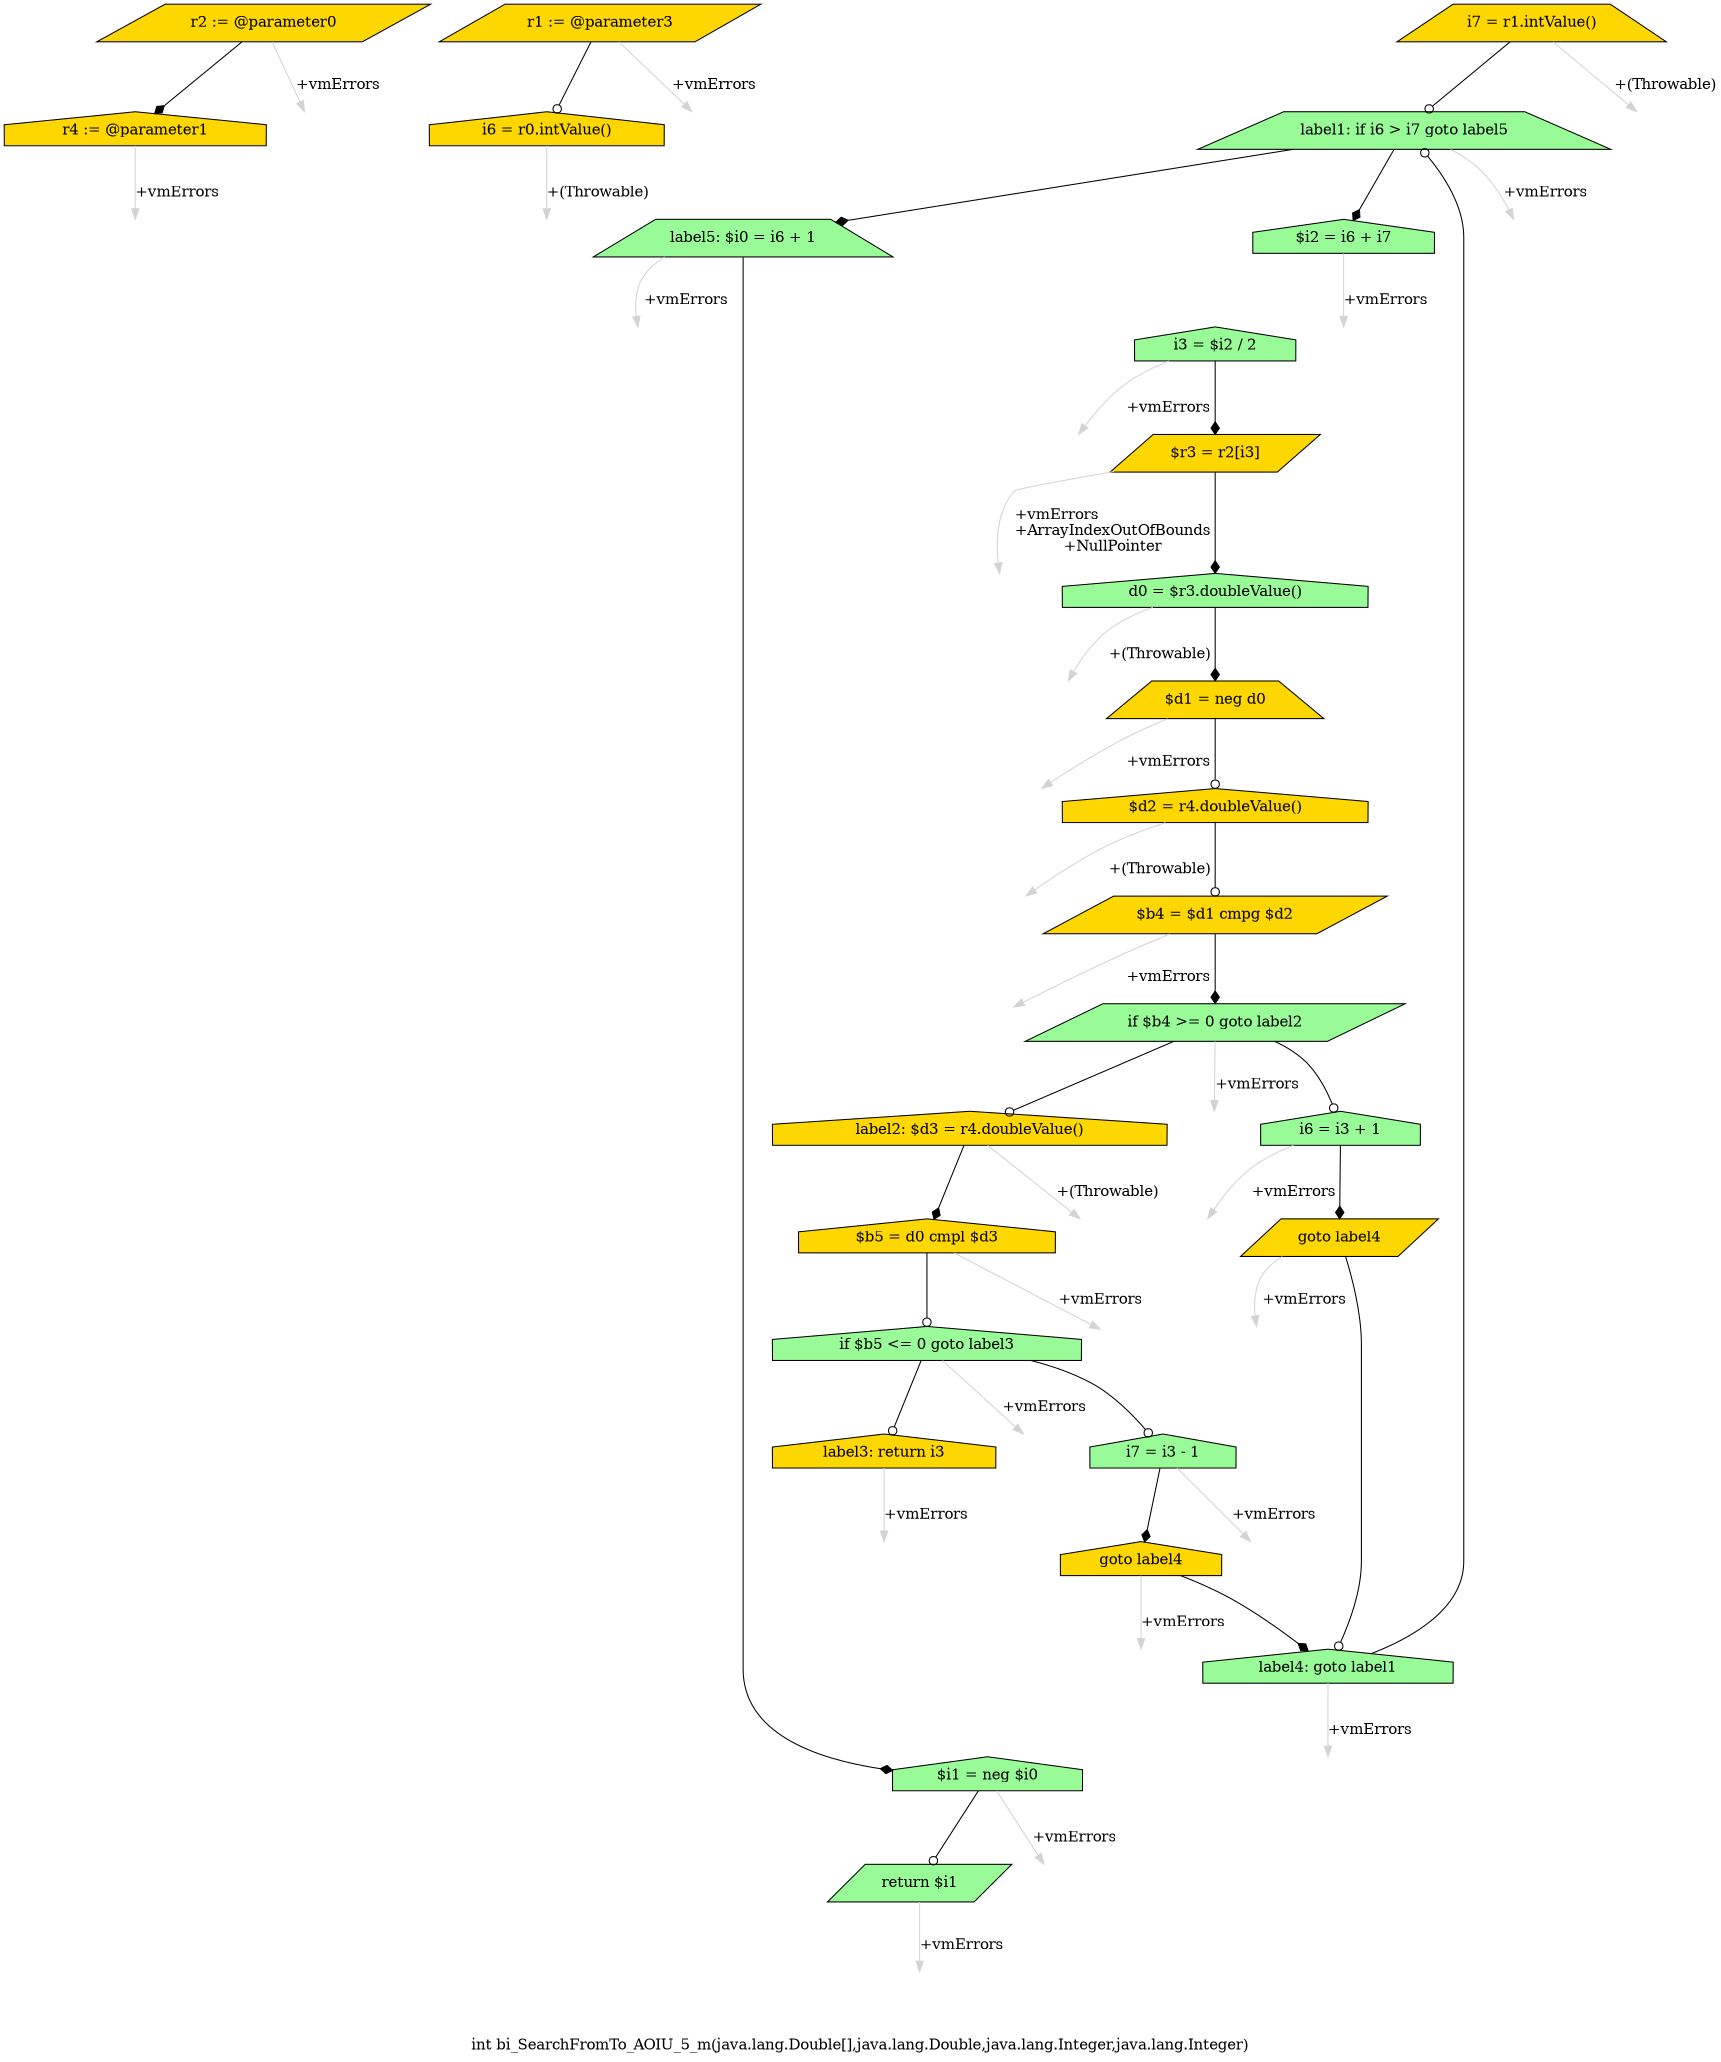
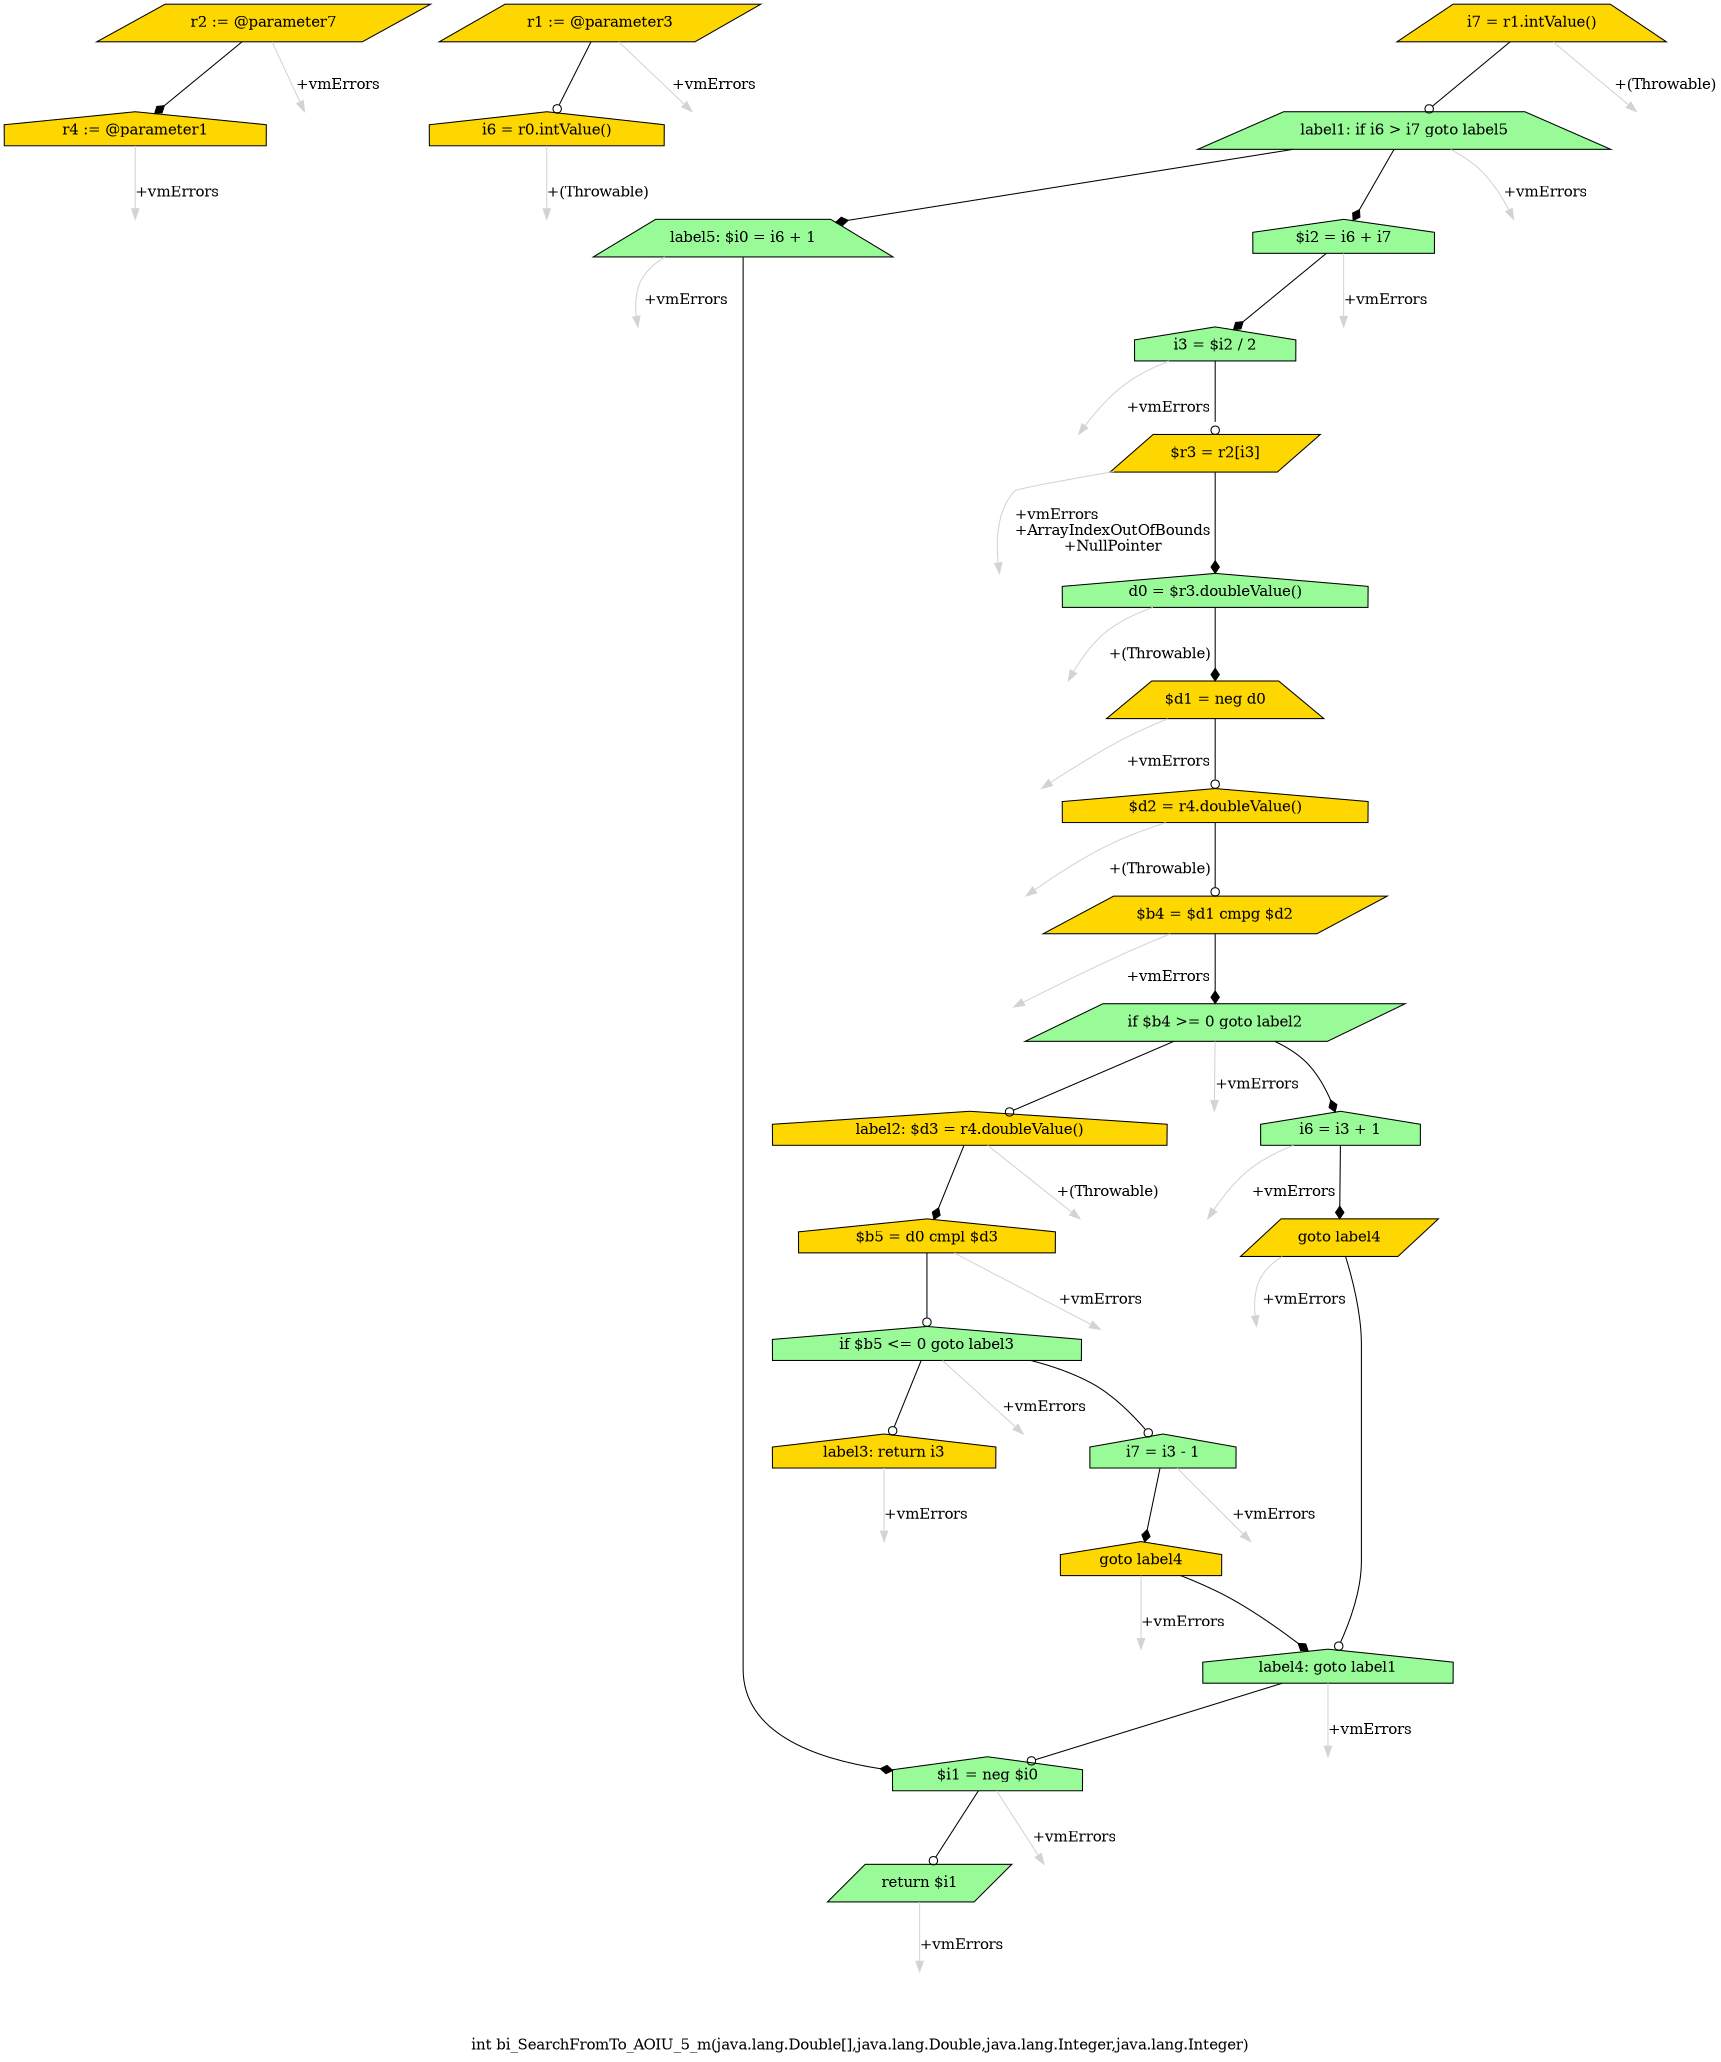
(264, 23) -> (264, 23)
none -> (1285, 287)
(1215, 391) -> (1215, 391)
(1464, 923) -> (1159, 1721)
(1310, 1066) -> (1310, 1066)
